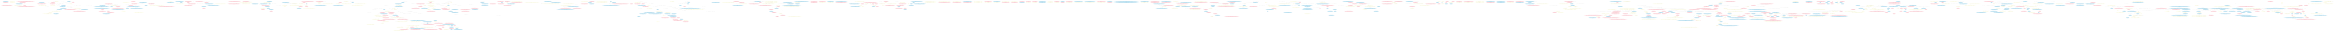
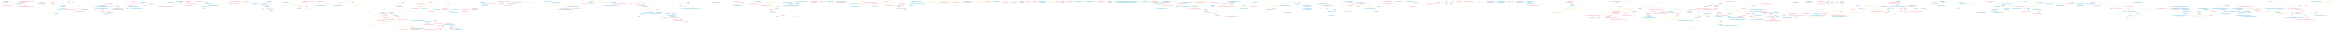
(398, 4) -> (398, 4)
(1699, 14) -> (1699, 14)
